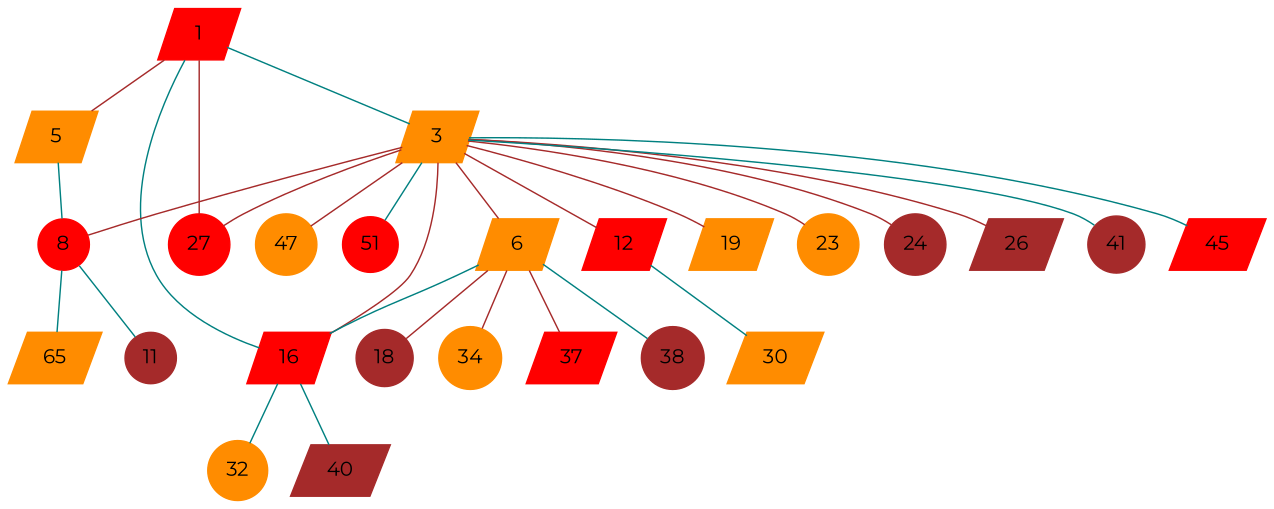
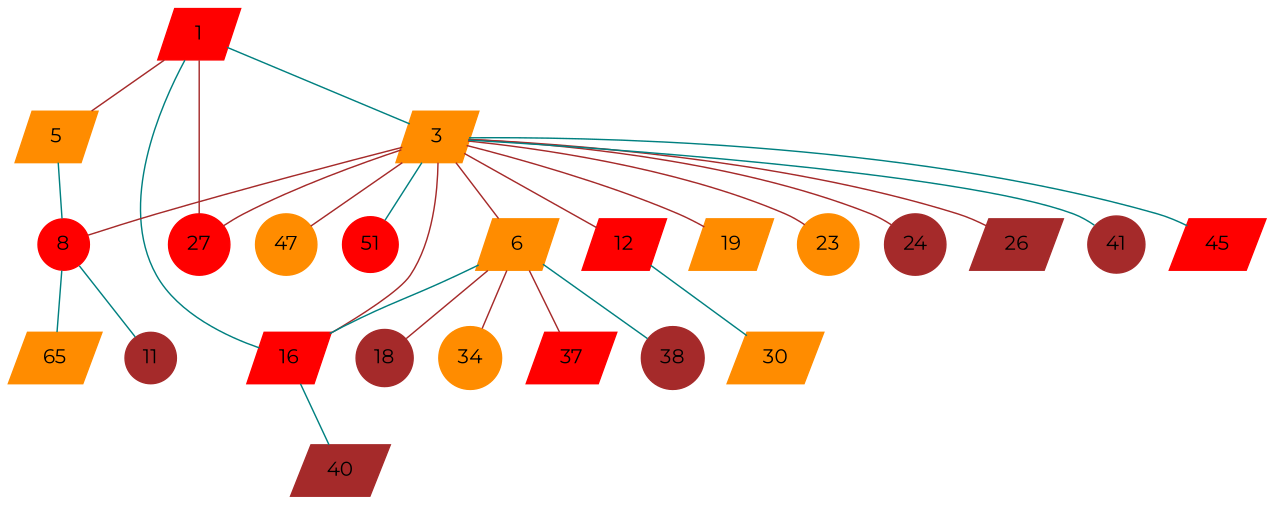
(238, 471) -> none
